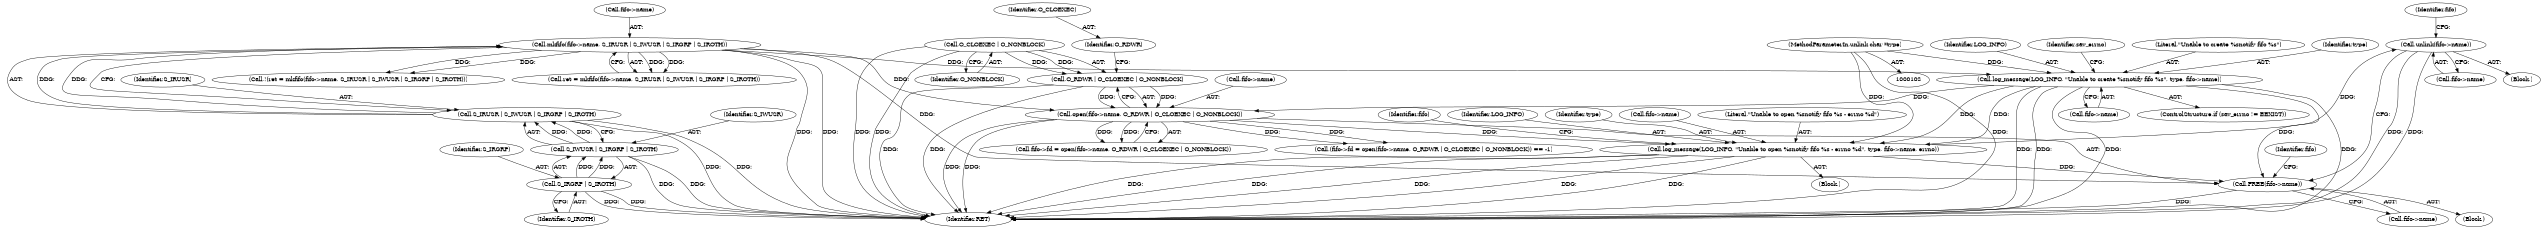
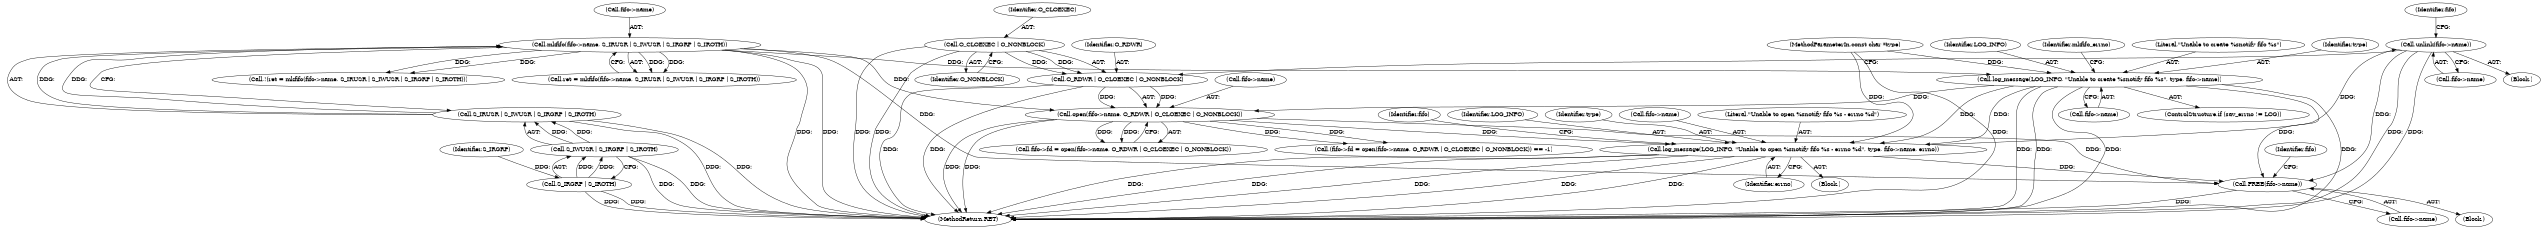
(1076, 27) -> (1020, 26)
(1845, 45) -> (1845, 45)
(2076, 45) -> (2076, 45)
(977, 62) -> (977, 62)
(997, 62) -> (997, 62)
(1124, 62) -> (1124, 62)
(163, 80) -> none
(1909, 80) -> none
(1122, 101) -> (1792, 60)
(753, 115) -> none
(2223, 115) -> (2223, 115)
(2384, 115) -> (2384, 115)
(593, 127) -> none
(2094, 150) -> (2094, 150)
(543, 167) -> (543, 167)
(632, 167) -> (632, 167)
none -> (1769, 185)
(566, 220) -> none
(968, 220) -> (968, 220)
